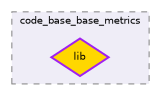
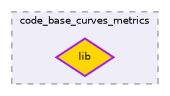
(80, 21) -> (85, 21)
